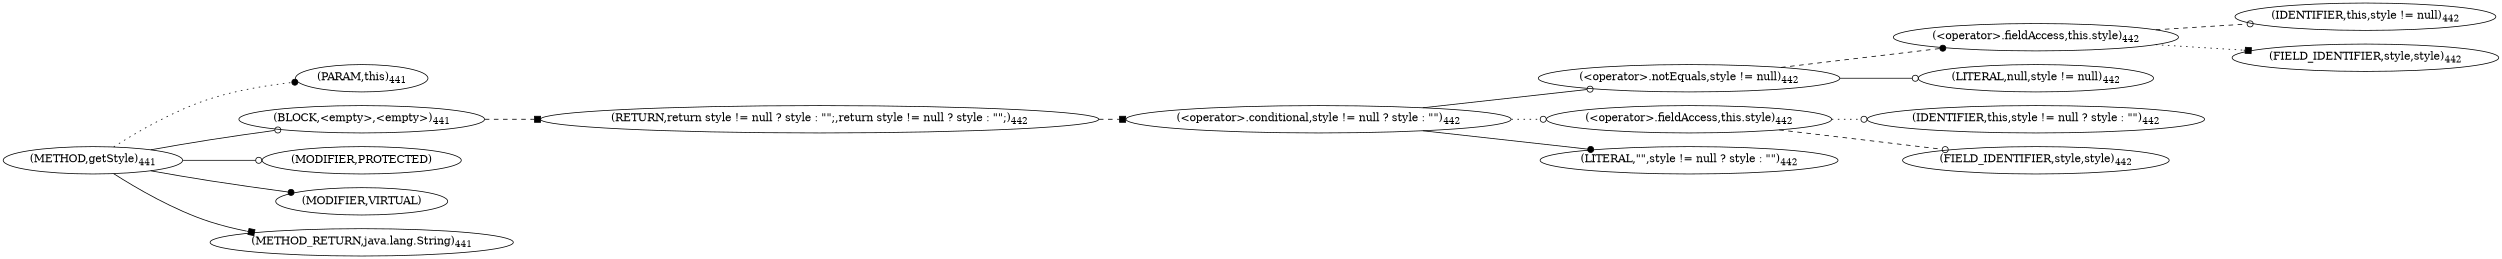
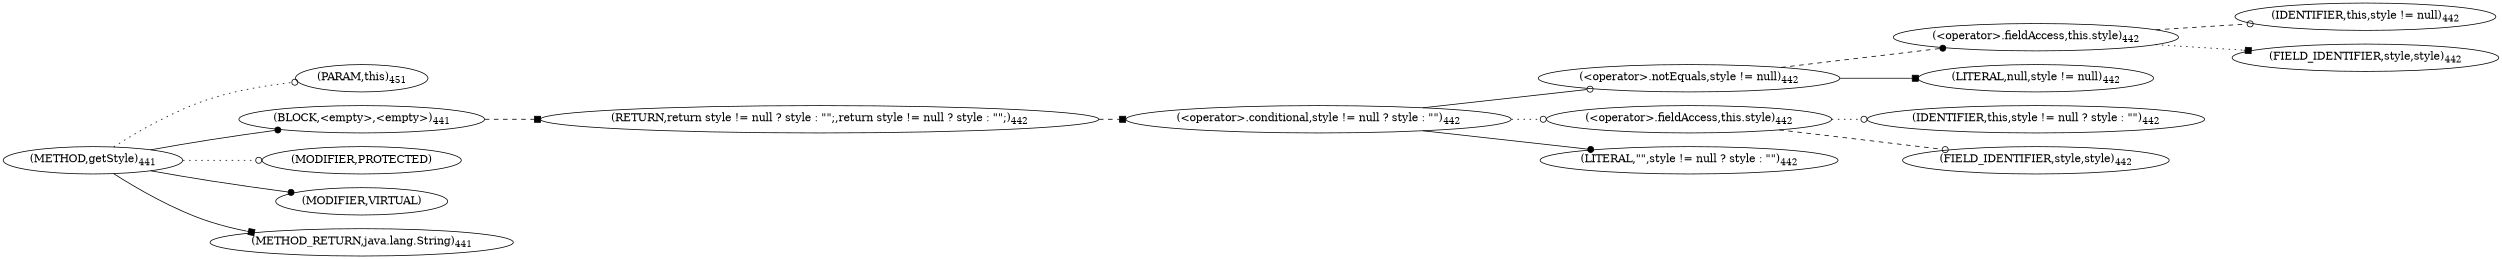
(398, 77) -> (398, 77)
(1876, 78) -> (1875, 78)
(198, 103) -> (198, 103)
(213, 139) -> (213, 139)
(219, 160) -> (219, 160)
